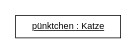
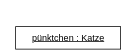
(68, 27) -> (68, 38)
